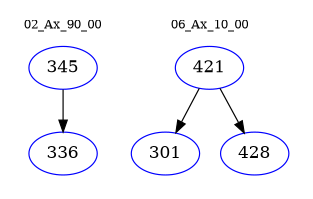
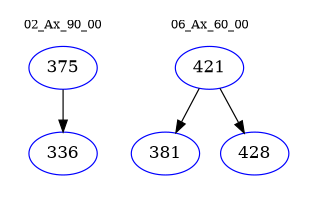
(210, 26) -> (210, 26)
(63, 68) -> (63, 68)
(165, 154) -> (165, 154)
